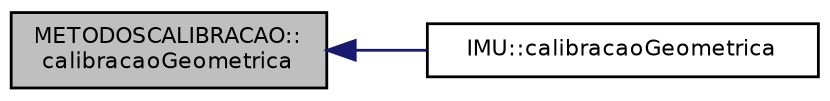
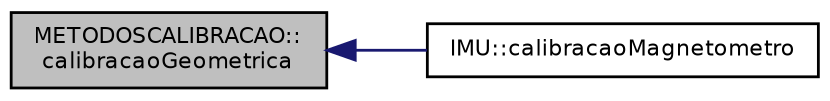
(623, 50) -> (623, 50)
